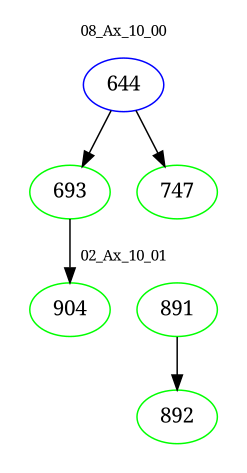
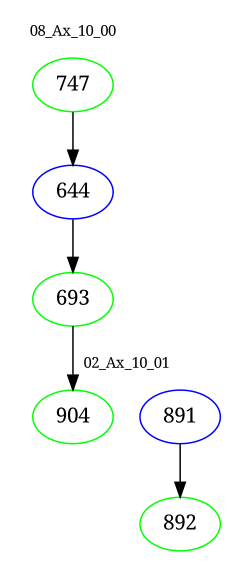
(147, 132) -> (73, 131)
(177, 310) -> (180, 417)
